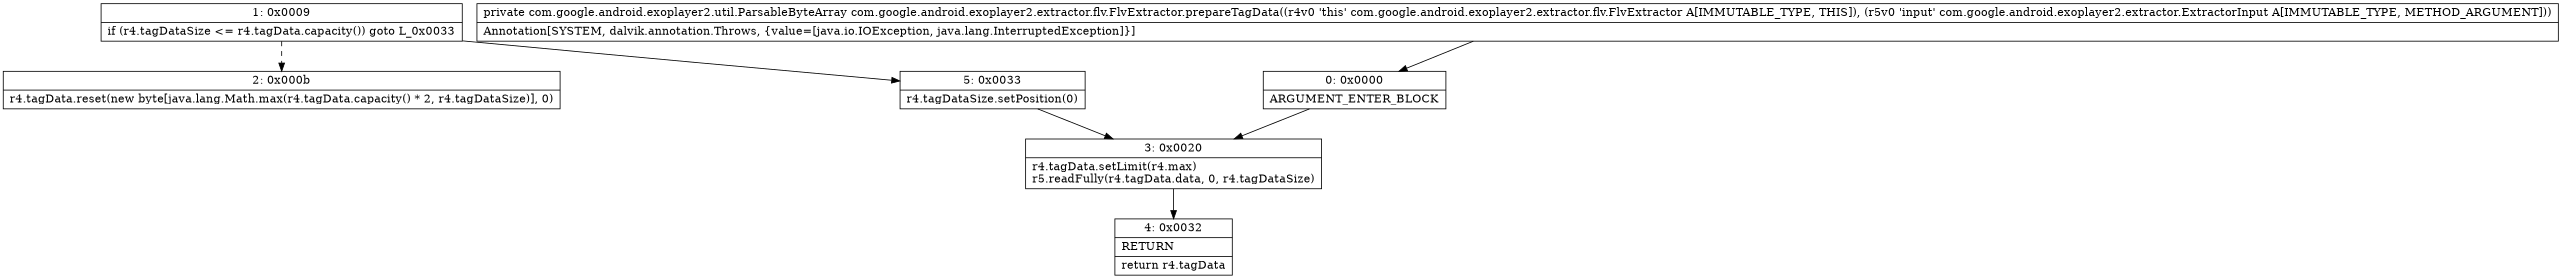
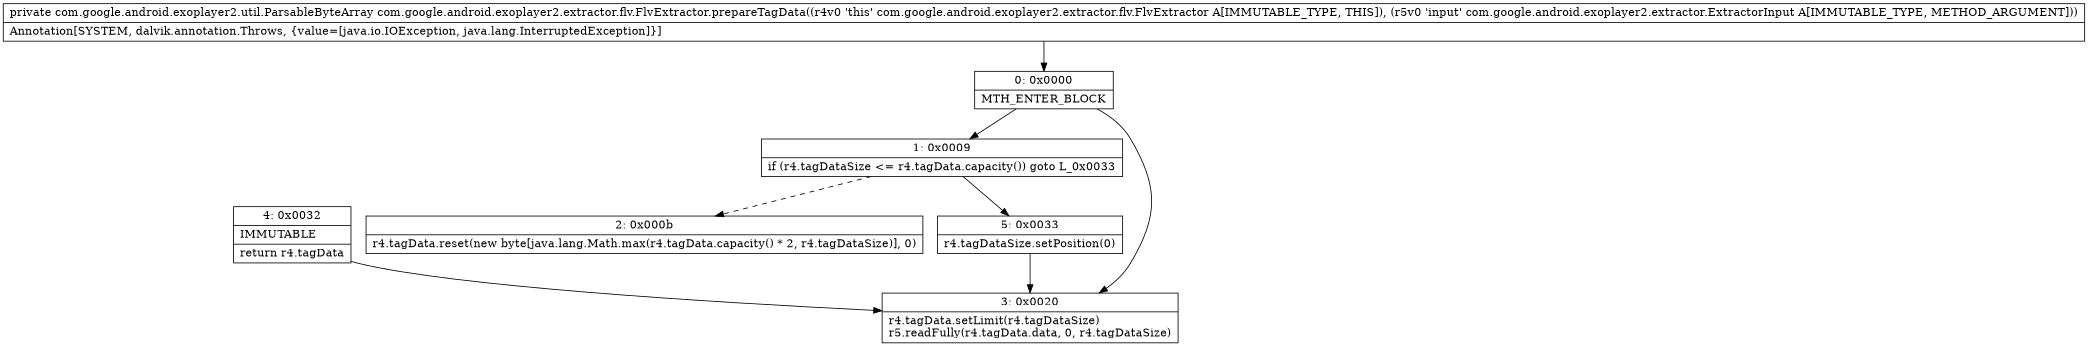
(1355, 99) -> (1044, 99)
none -> (996, 122)
(1114, 167) -> (994, 321)
(1174, 200) -> (611, 294)
(1148, 247) -> (278, 234)
